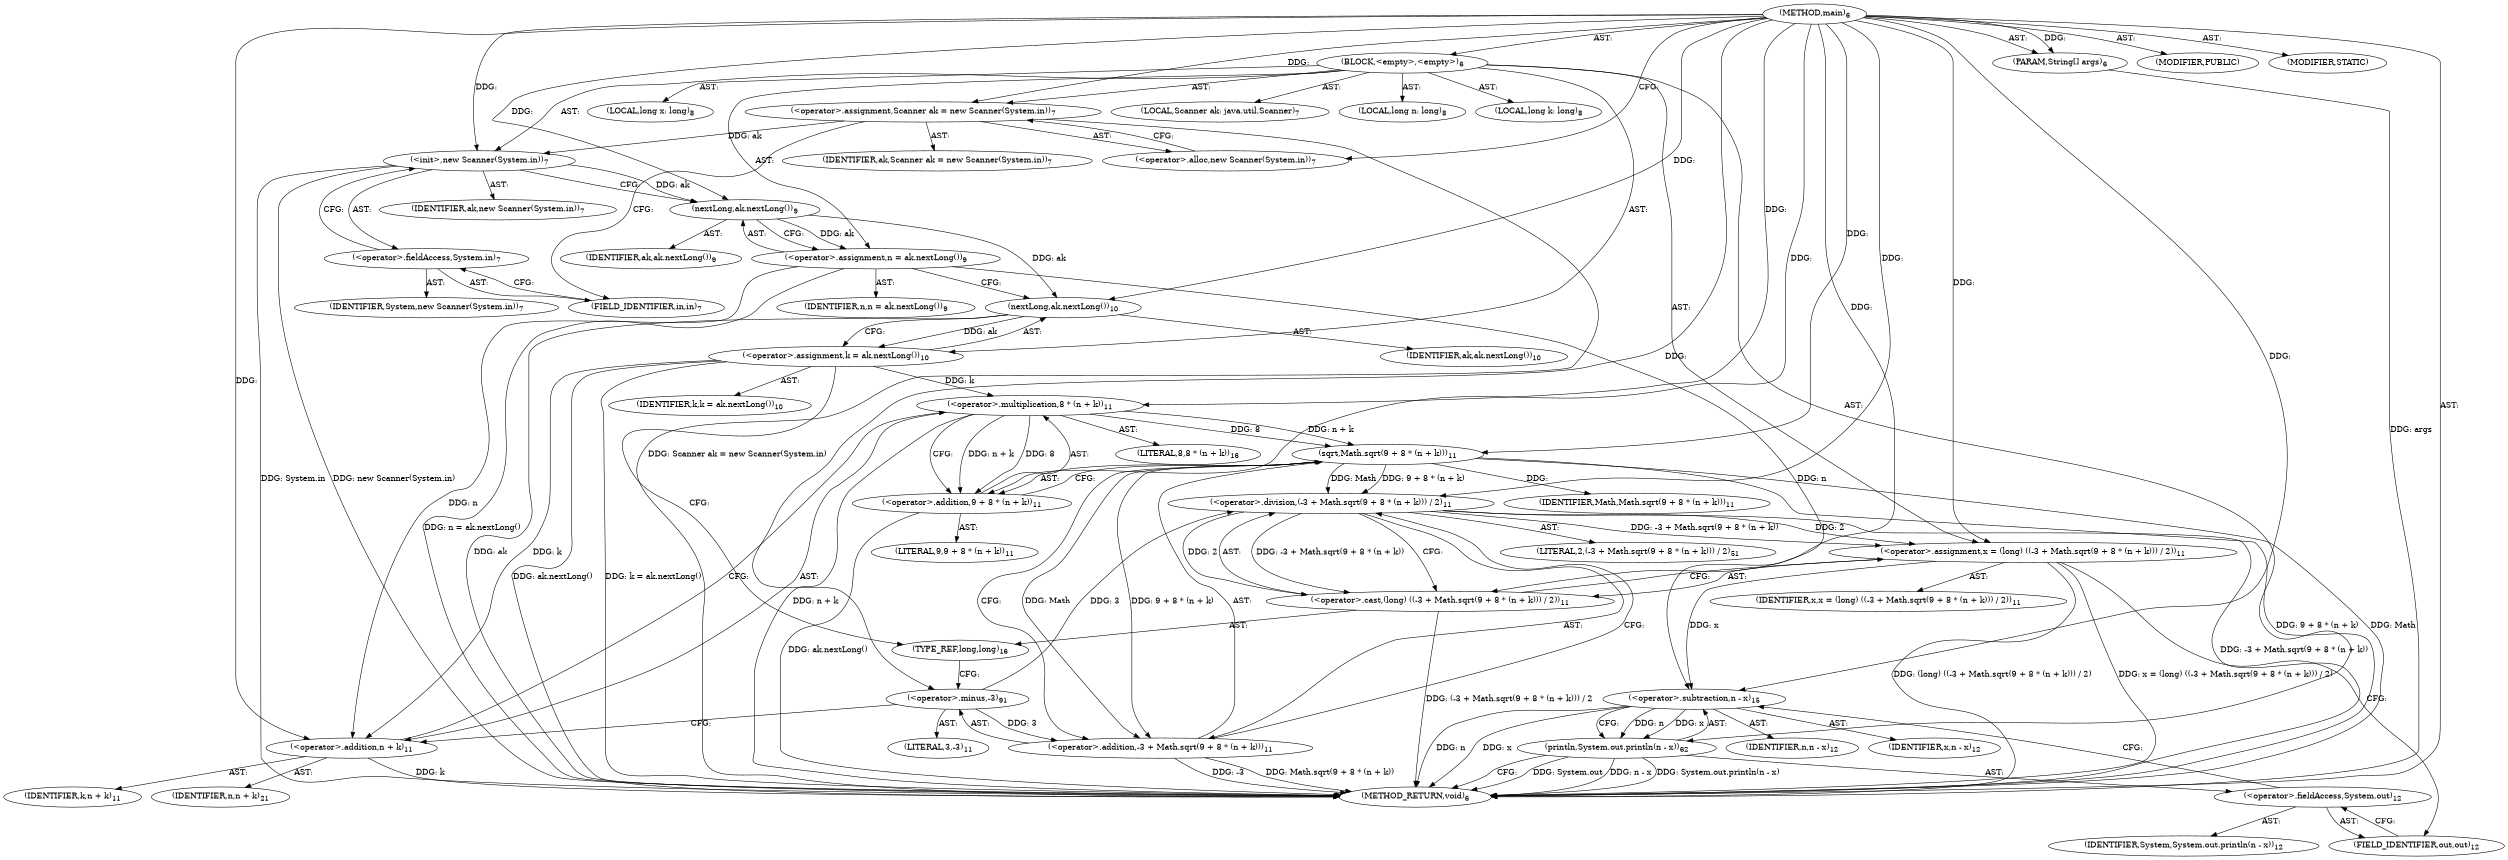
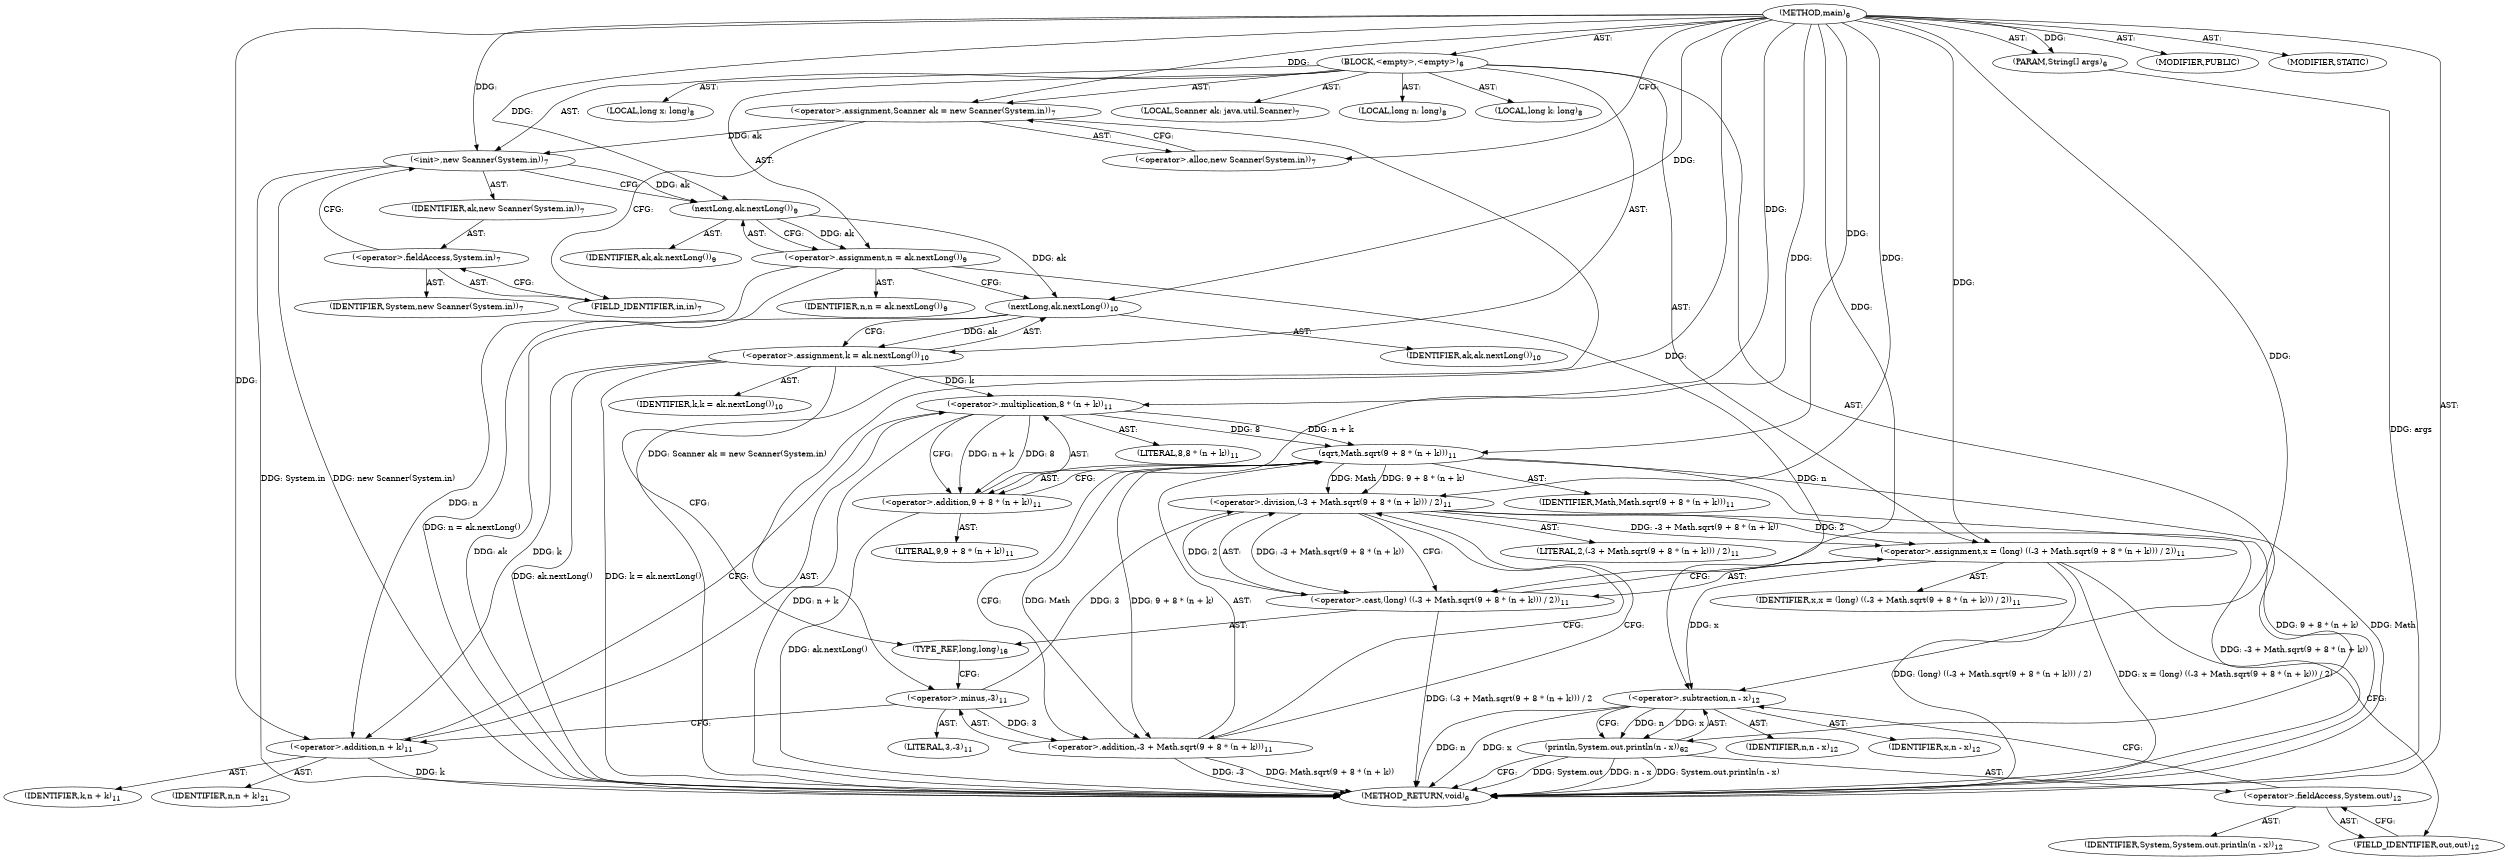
(937, 161) -> none
(358, 195) -> (465, 233)
(1235, 454) -> (1235, 454)
(1539, 479) -> (1539, 479)
(1735, 552) -> (1735, 552)
(1575, 626) -> (1575, 626)
(1003, 698) -> (1003, 698)
(1756, 698) -> (1756, 698)
